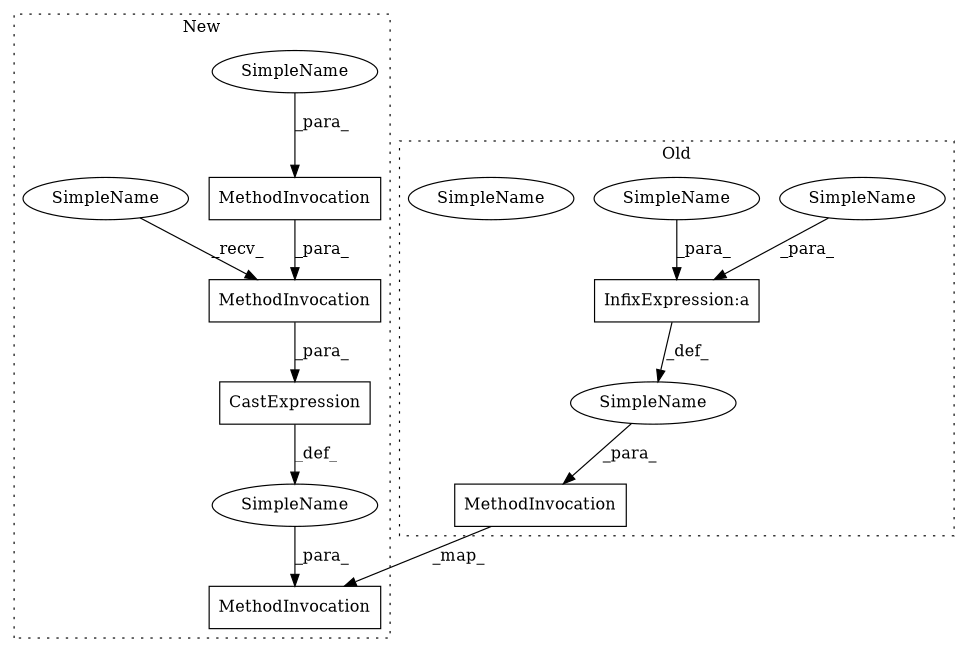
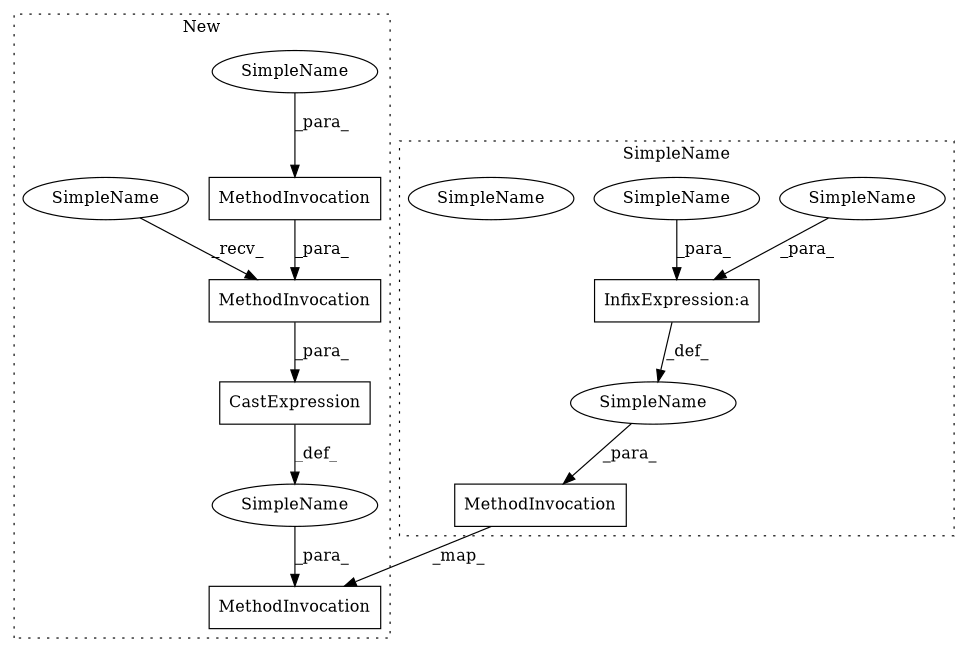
(677, 155) -> (677, 155)
